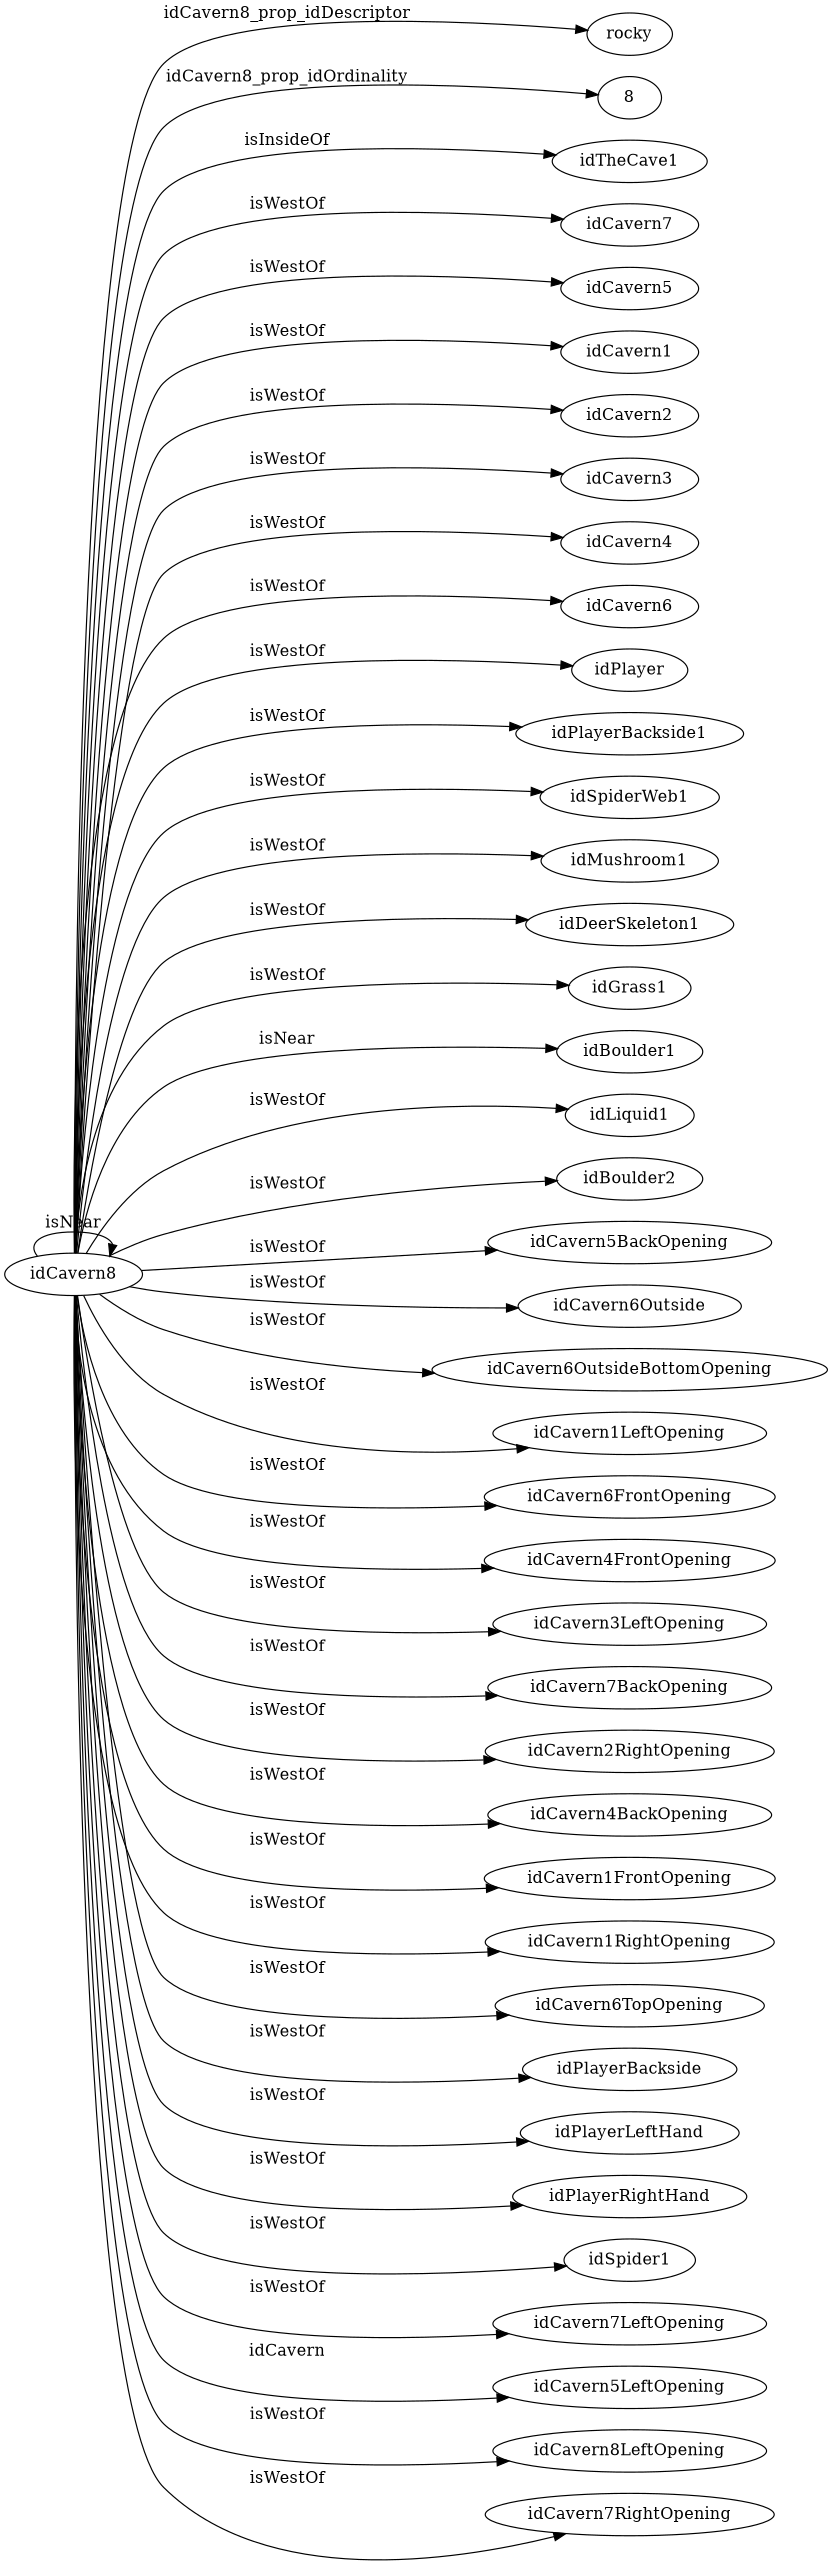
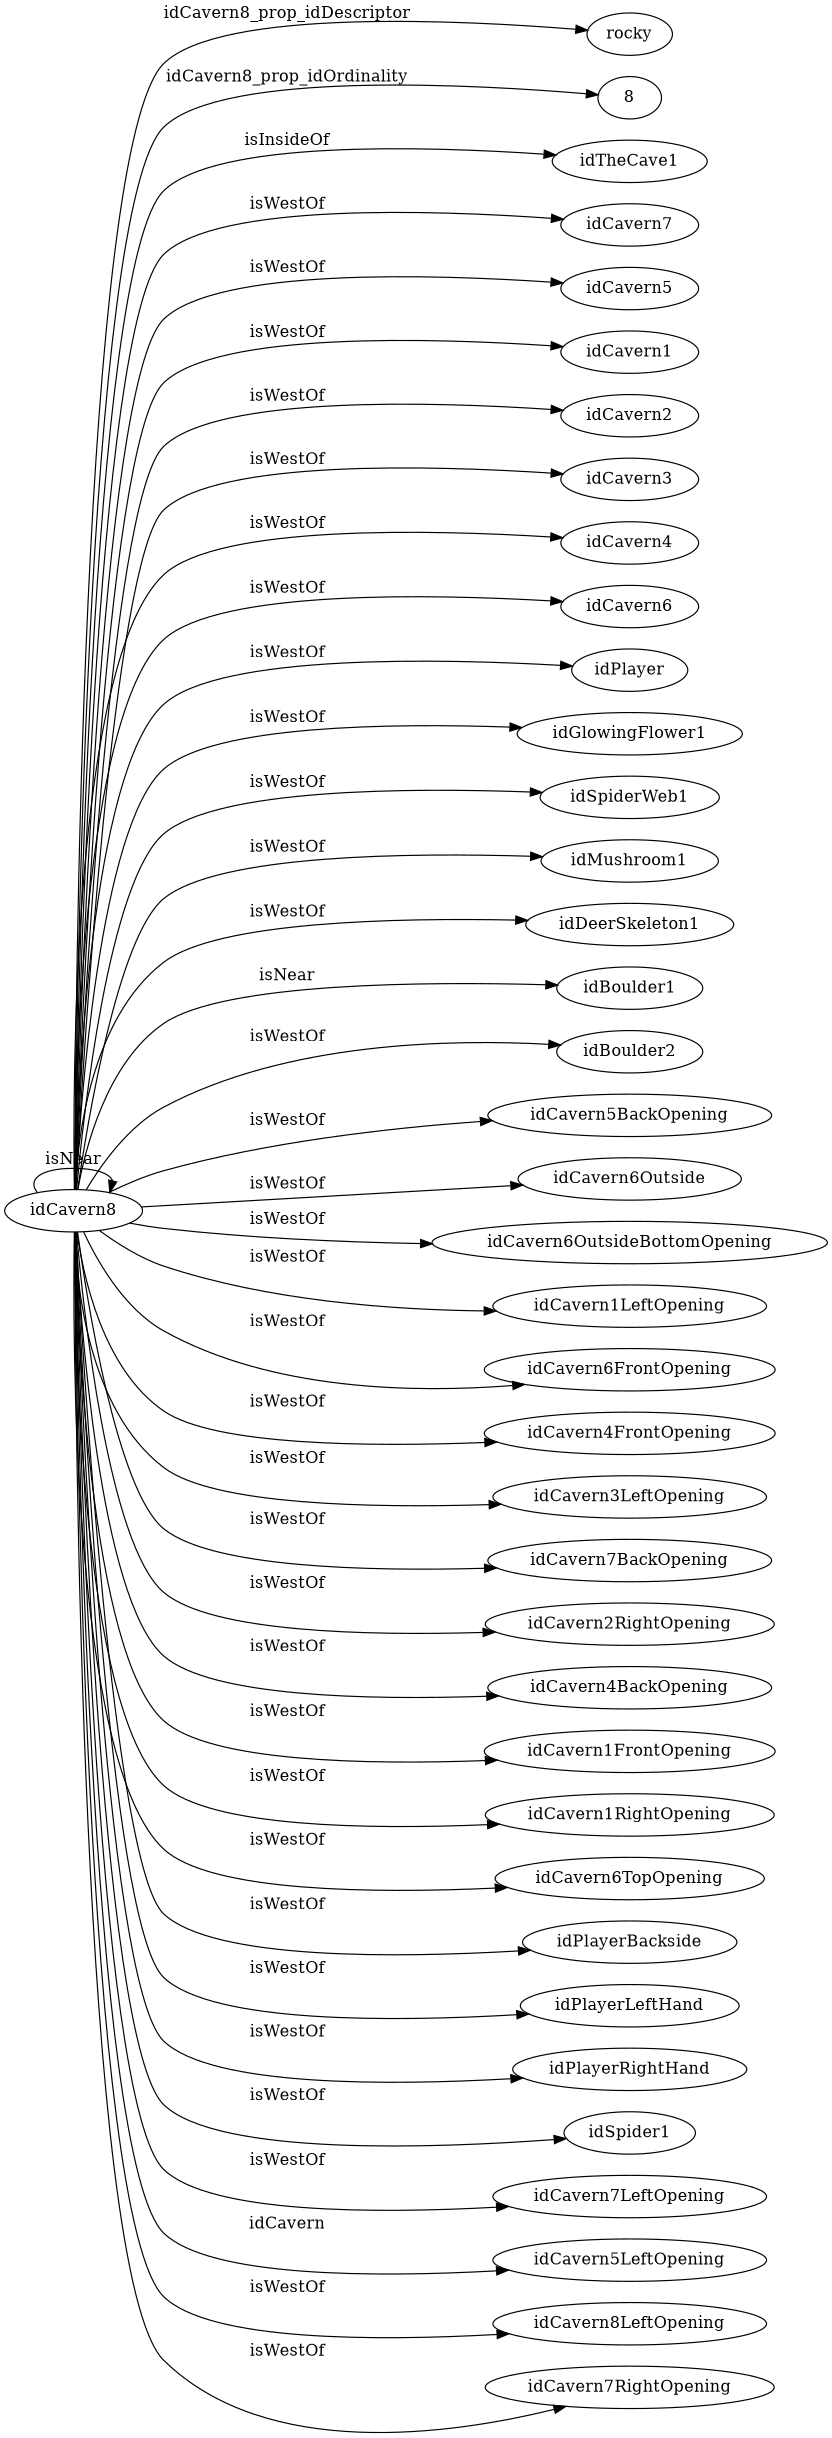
(630, 734) -> (630, 734)
(630, 988) -> none
(630, 1115) -> none
